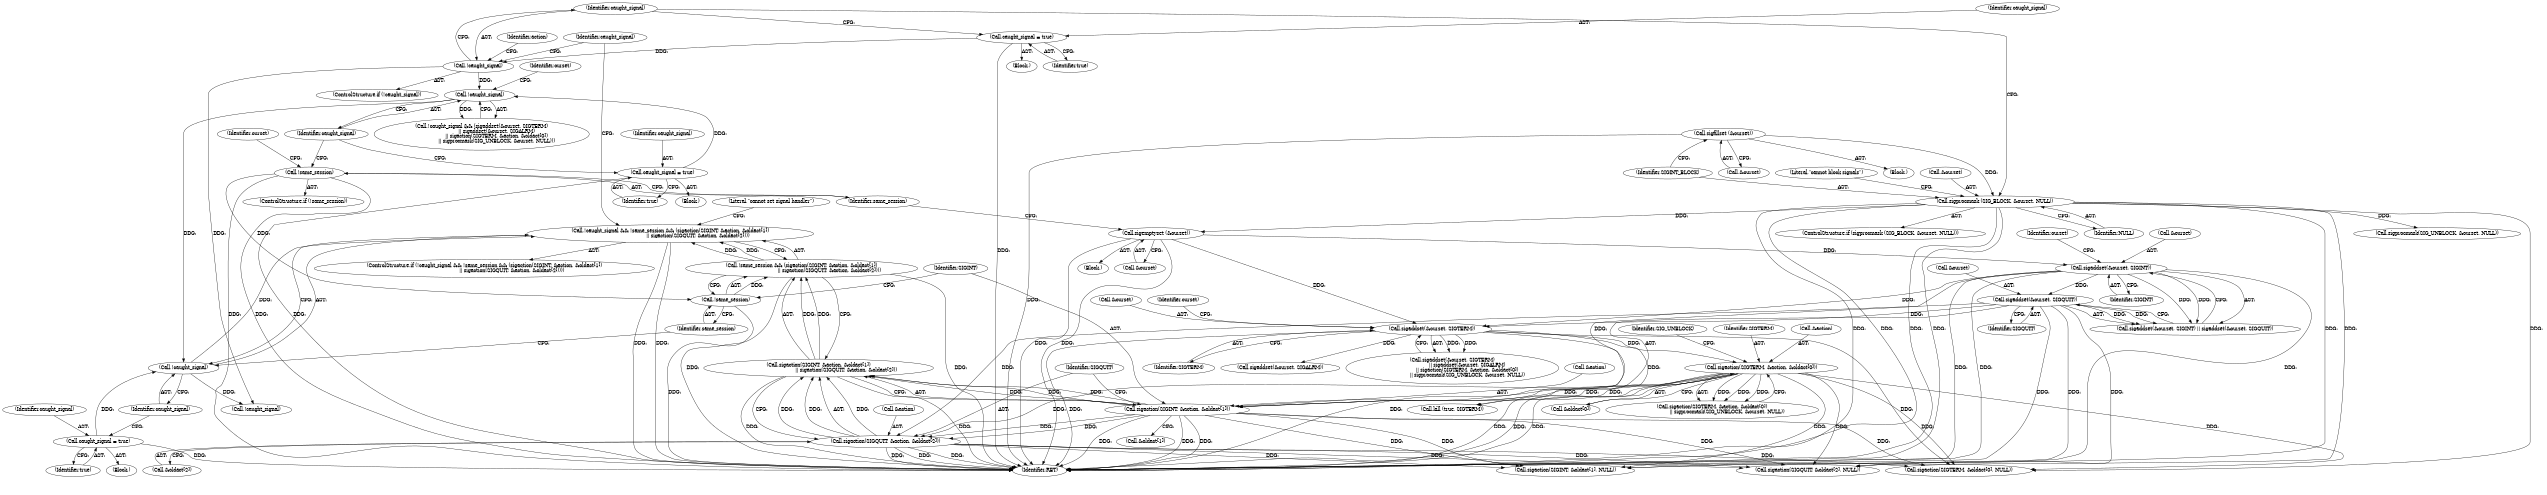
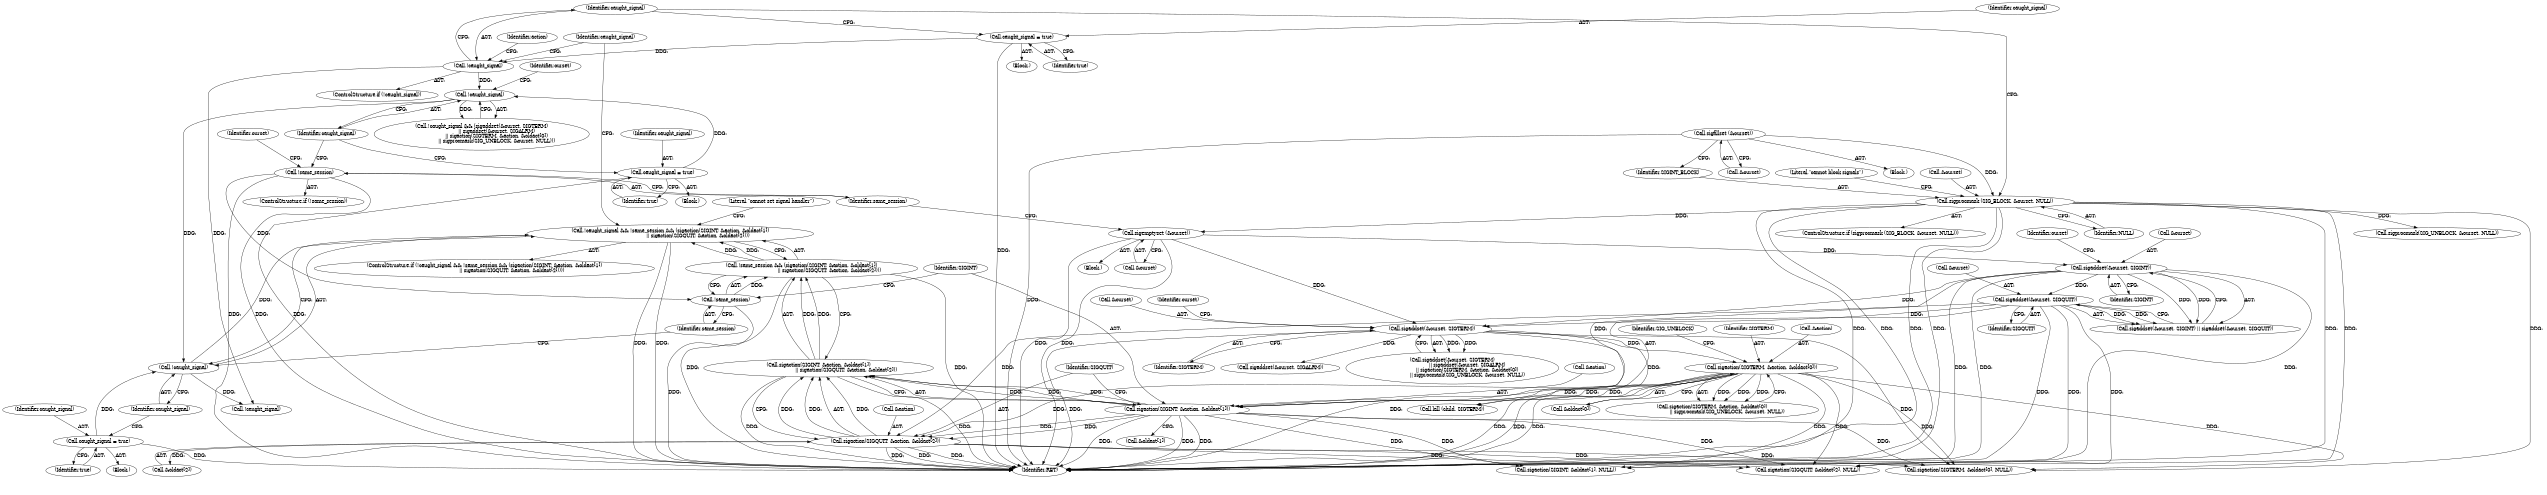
(1685, 151) -> (1701, 154)
(1452, 410) -> (1452, 410)
(179, 456) -> (179, 456)
(1226, 456) -> none
